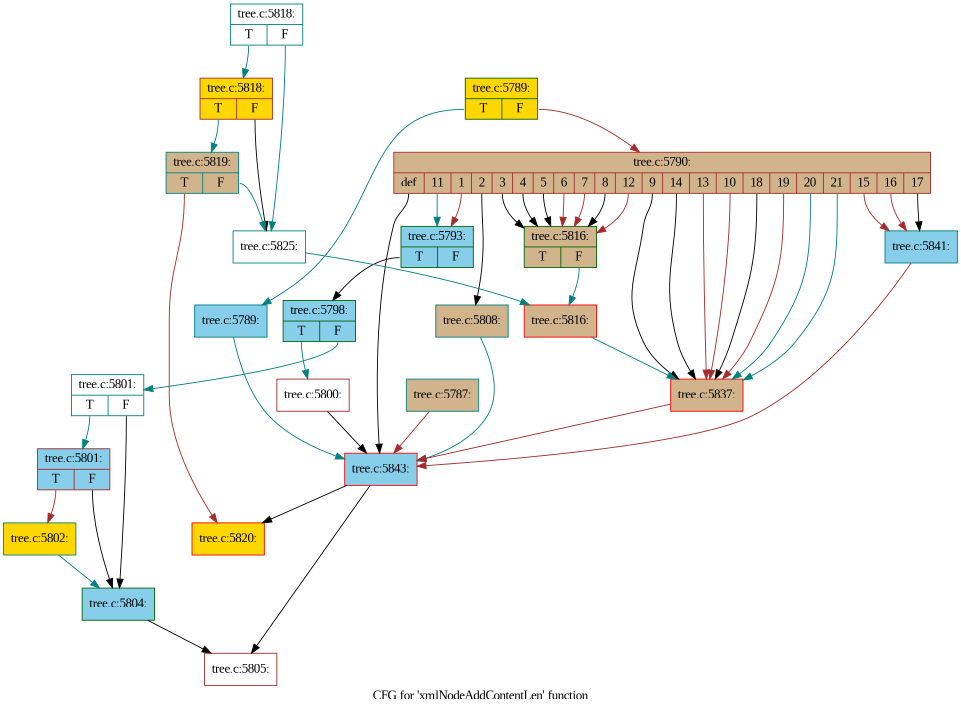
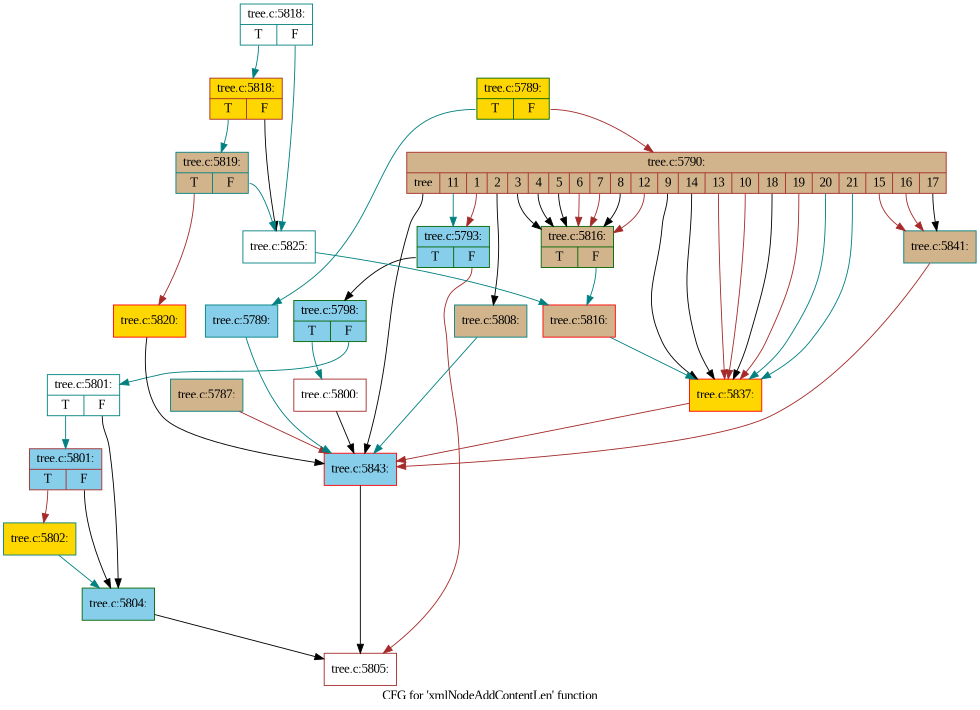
(409, 183) -> (423, 183)
(921, 247) -> (940, 247)
(707, 395) -> (726, 395)
none -> (459, 475)
(309, 502) -> (196, 435)
